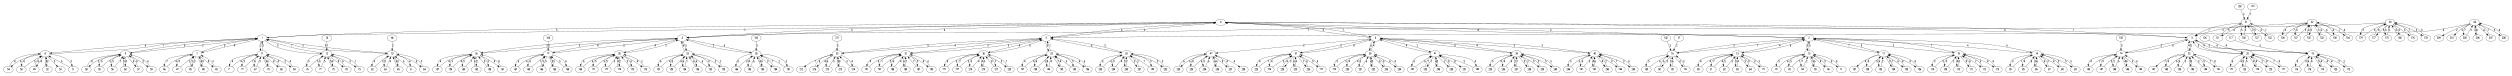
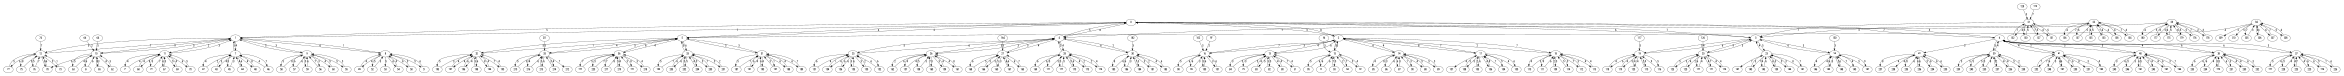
(409, 59) -> (72, 60)
(1818, 61) -> none
none -> (242, 70)
